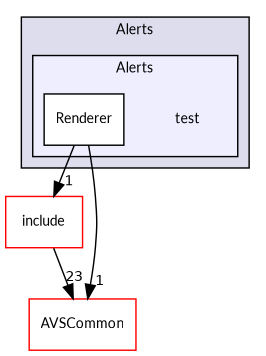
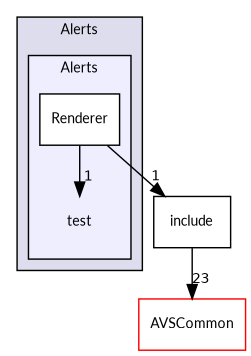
(97, 215) -> (80, 164)
(44, 222) -> (192, 222)
